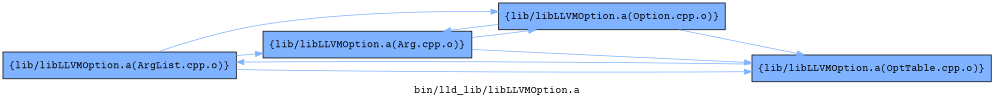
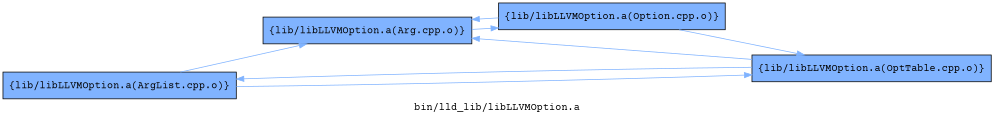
(322, 17) -> none
(608, 56) -> (616, 49)
